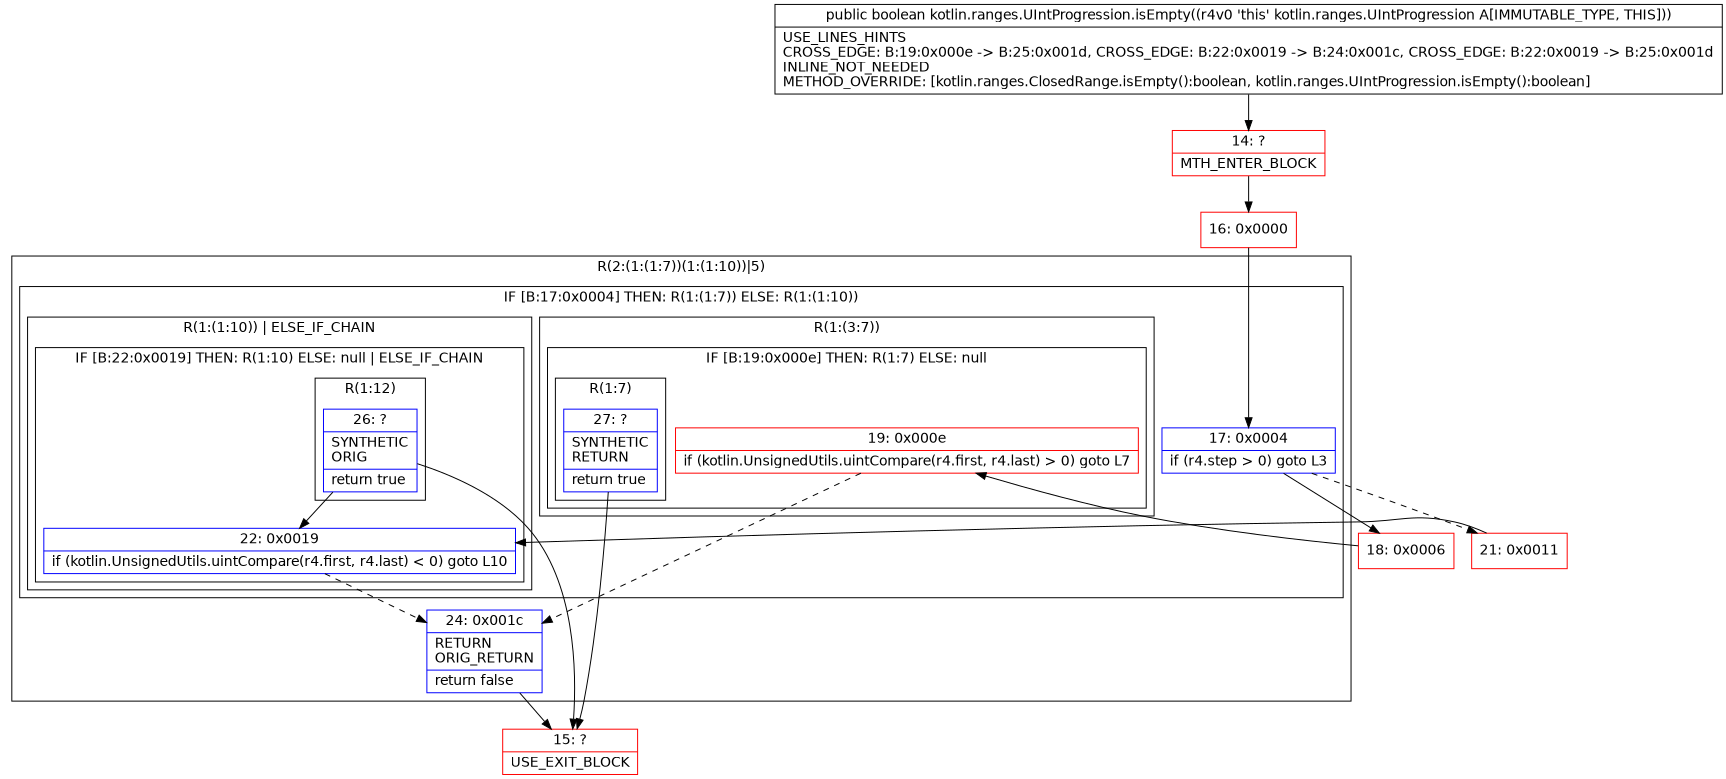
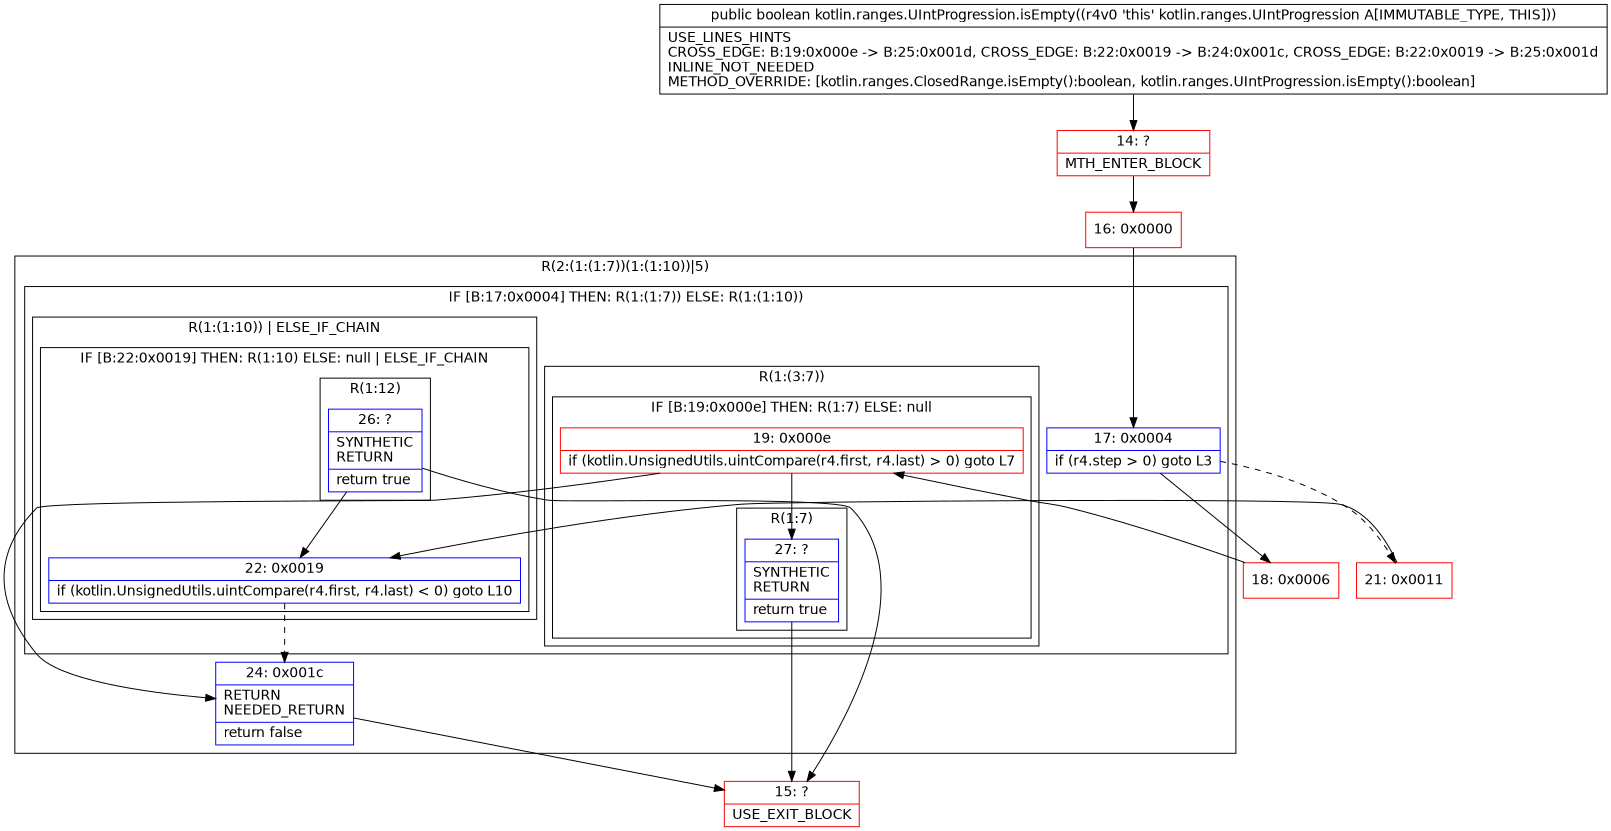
(350, 457) -> (365, 457)
none -> (792, 496)
(706, 546) -> (179, 502)
(484, 658) -> (285, 710)
